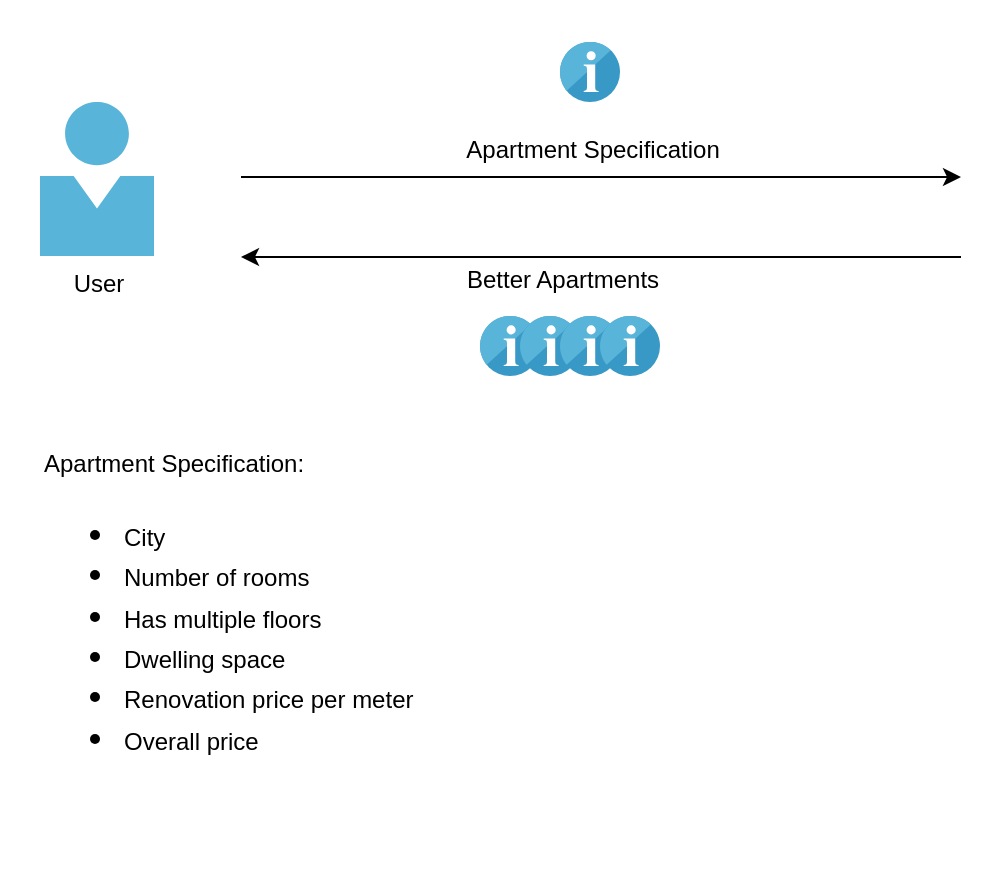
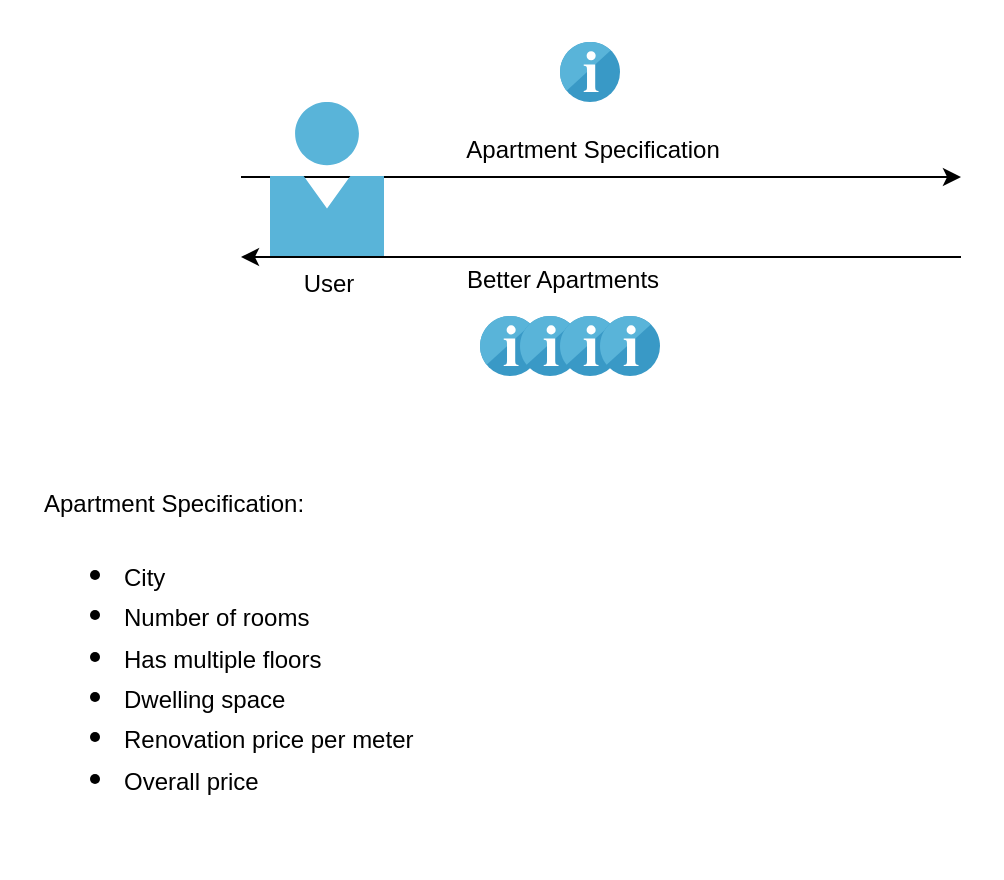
(98, 180) -> (328, 180)
(321, 617) -> (321, 657)
